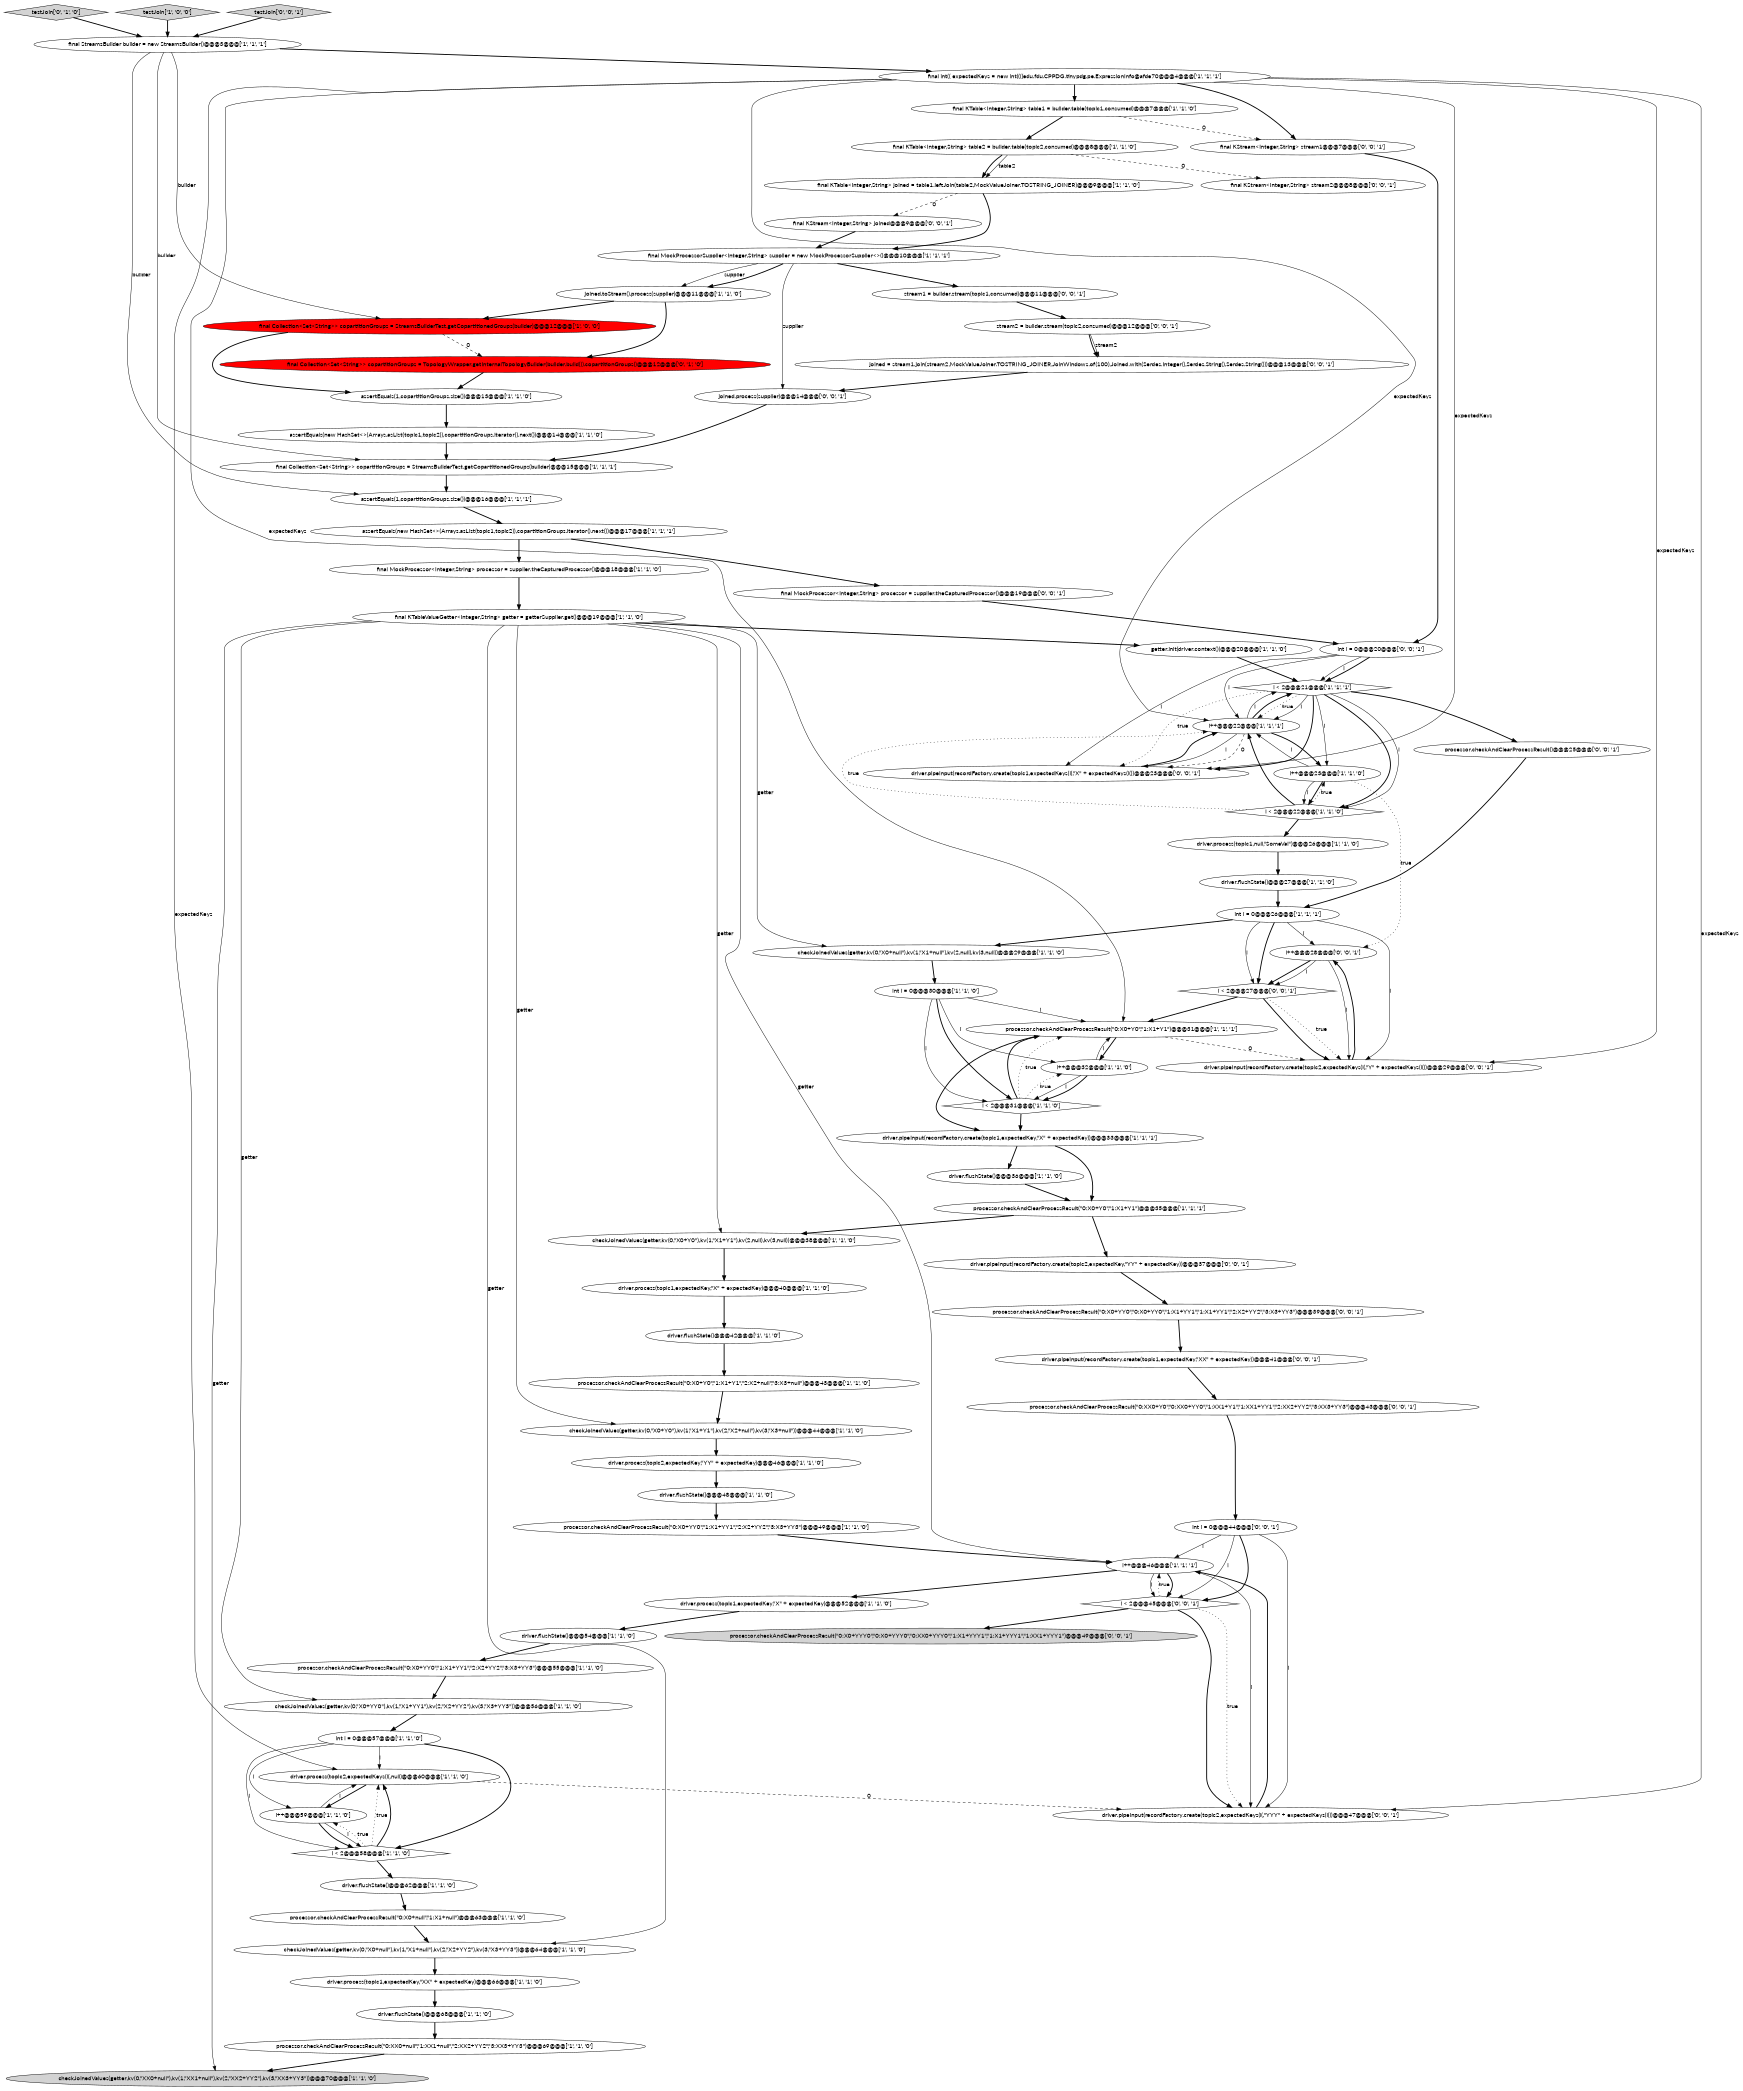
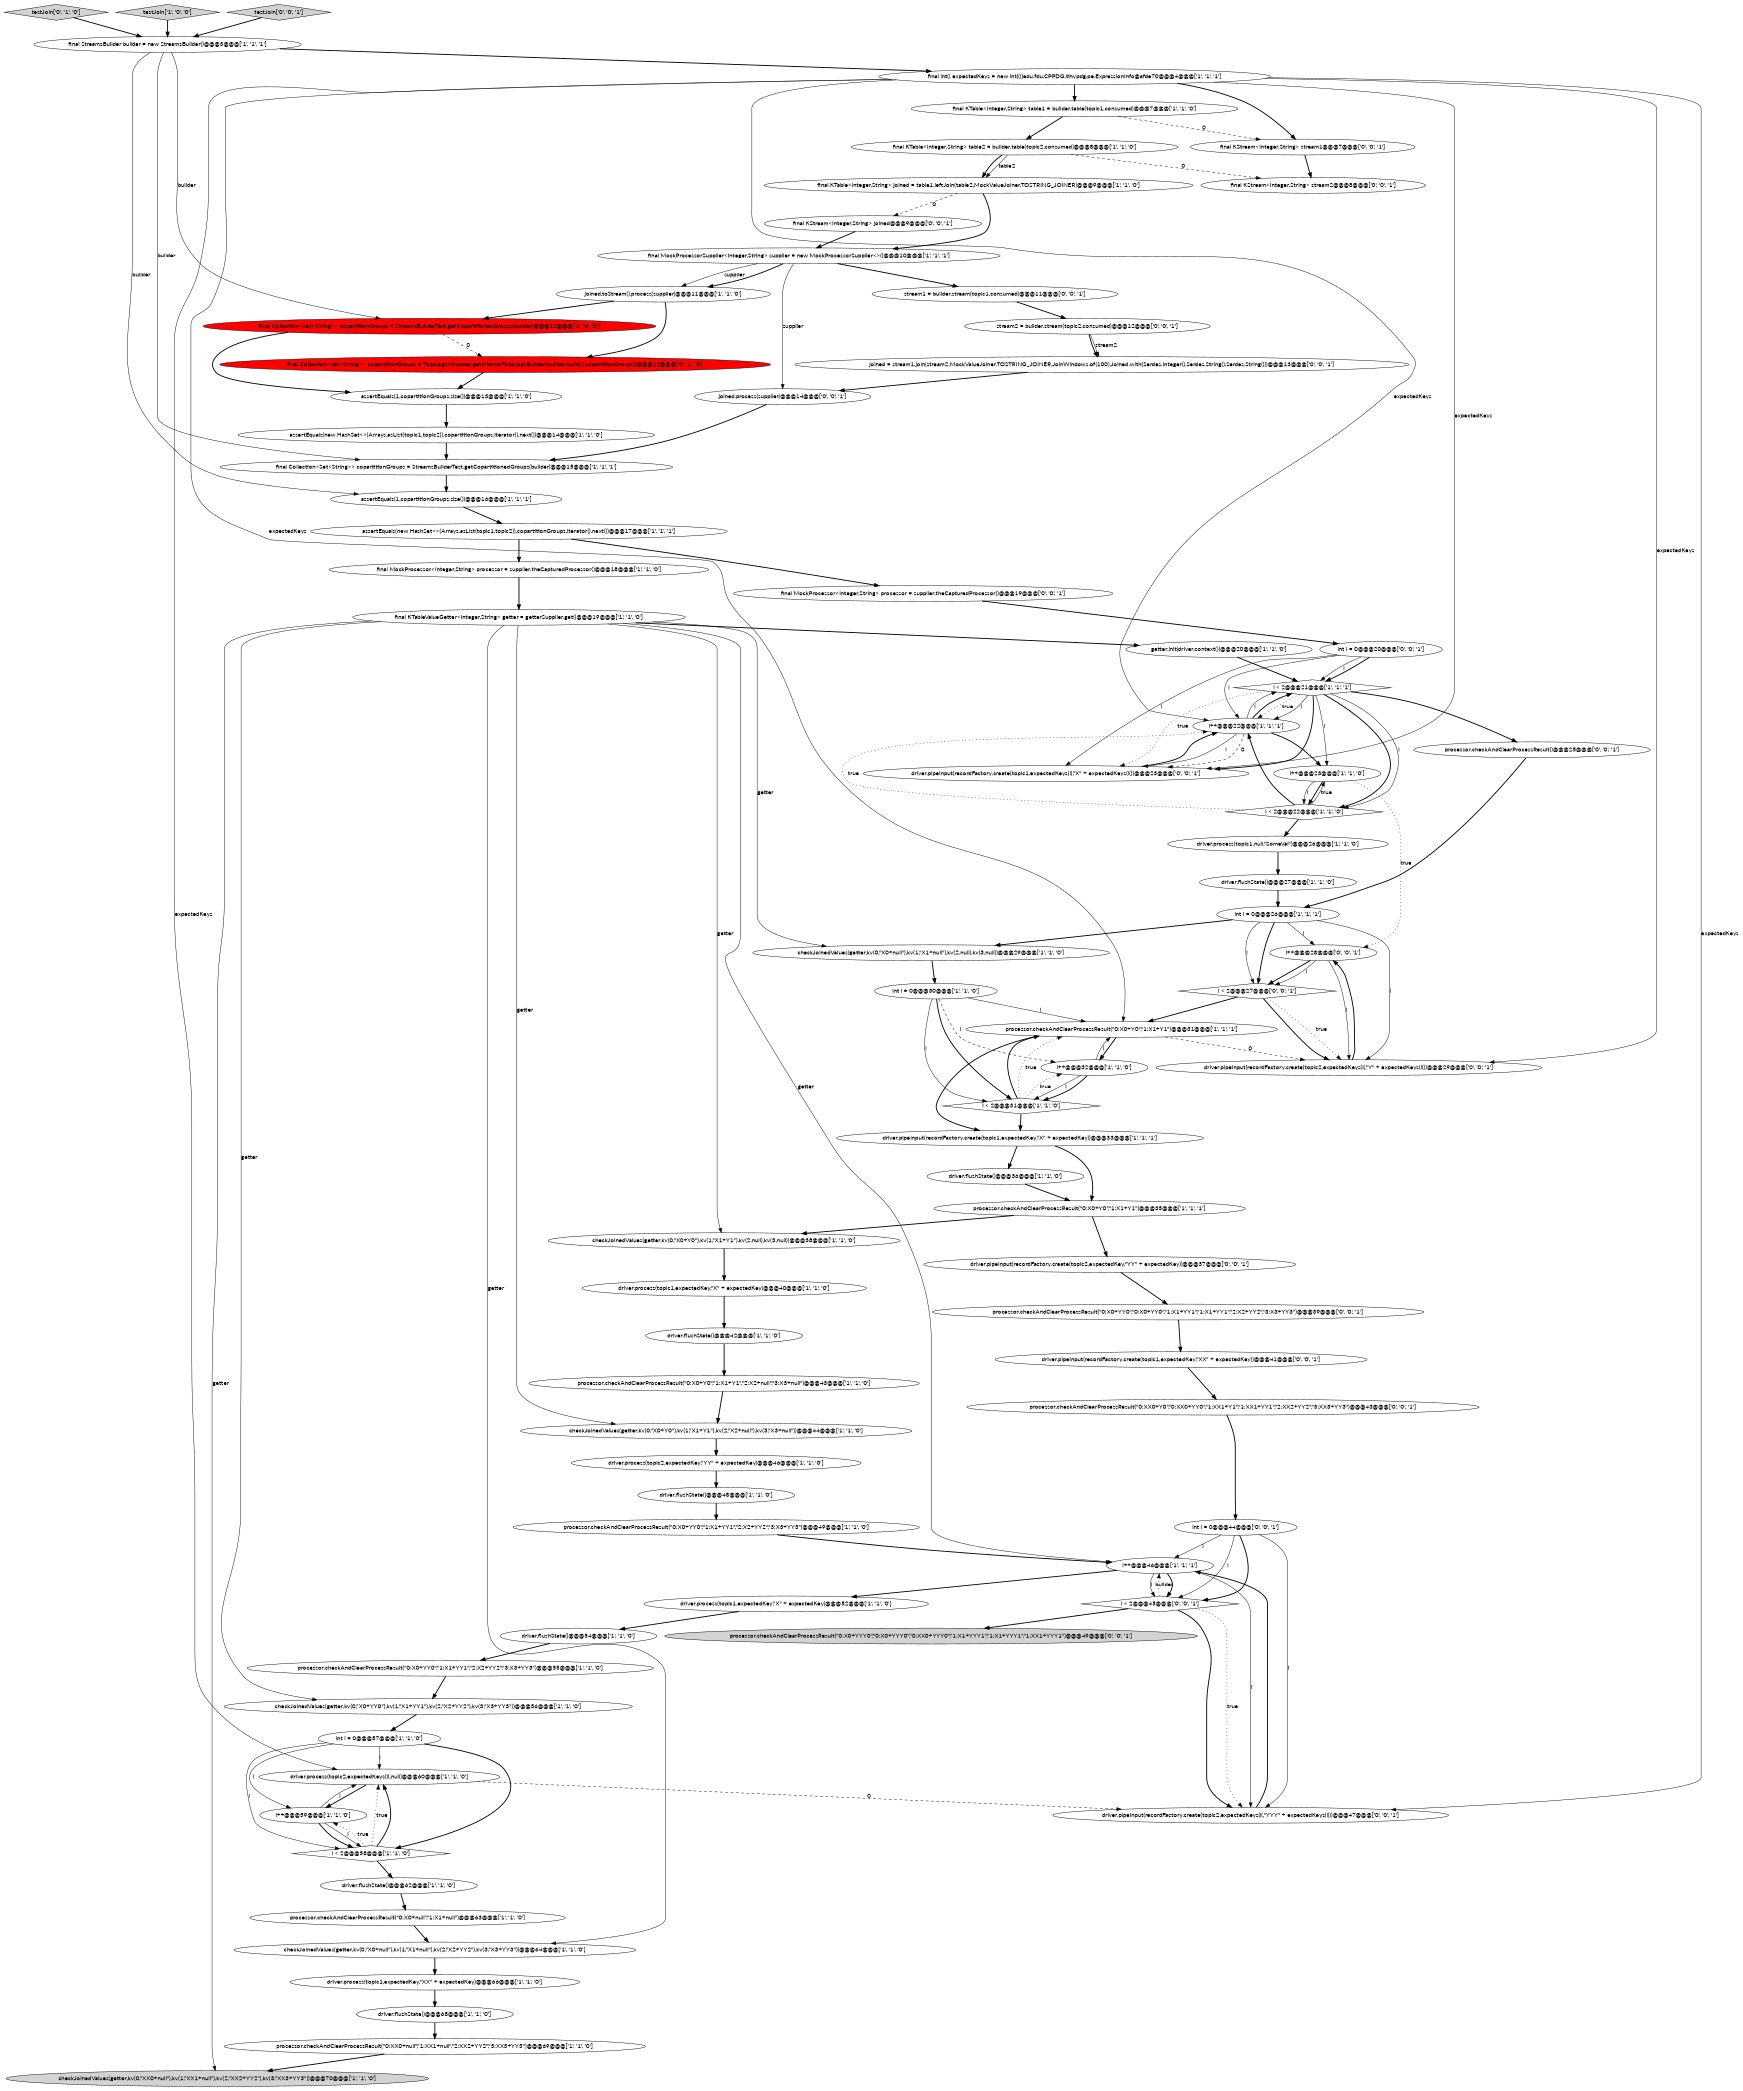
(1438, 376) -> (1307, 164)
(1283, 753) -> none
(1318, 796) -> (1318, 796)
(983, 1047) -> (983, 1047)
(1164, 1585) -> (1164, 1585)
